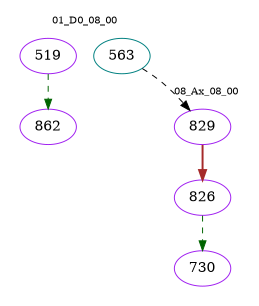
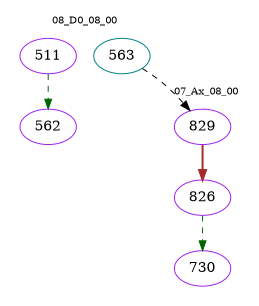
(85, 21) -> (85, 21)
(48, 56) -> (48, 56)
(206, 92) -> (206, 92)
(48, 127) -> (48, 127)
